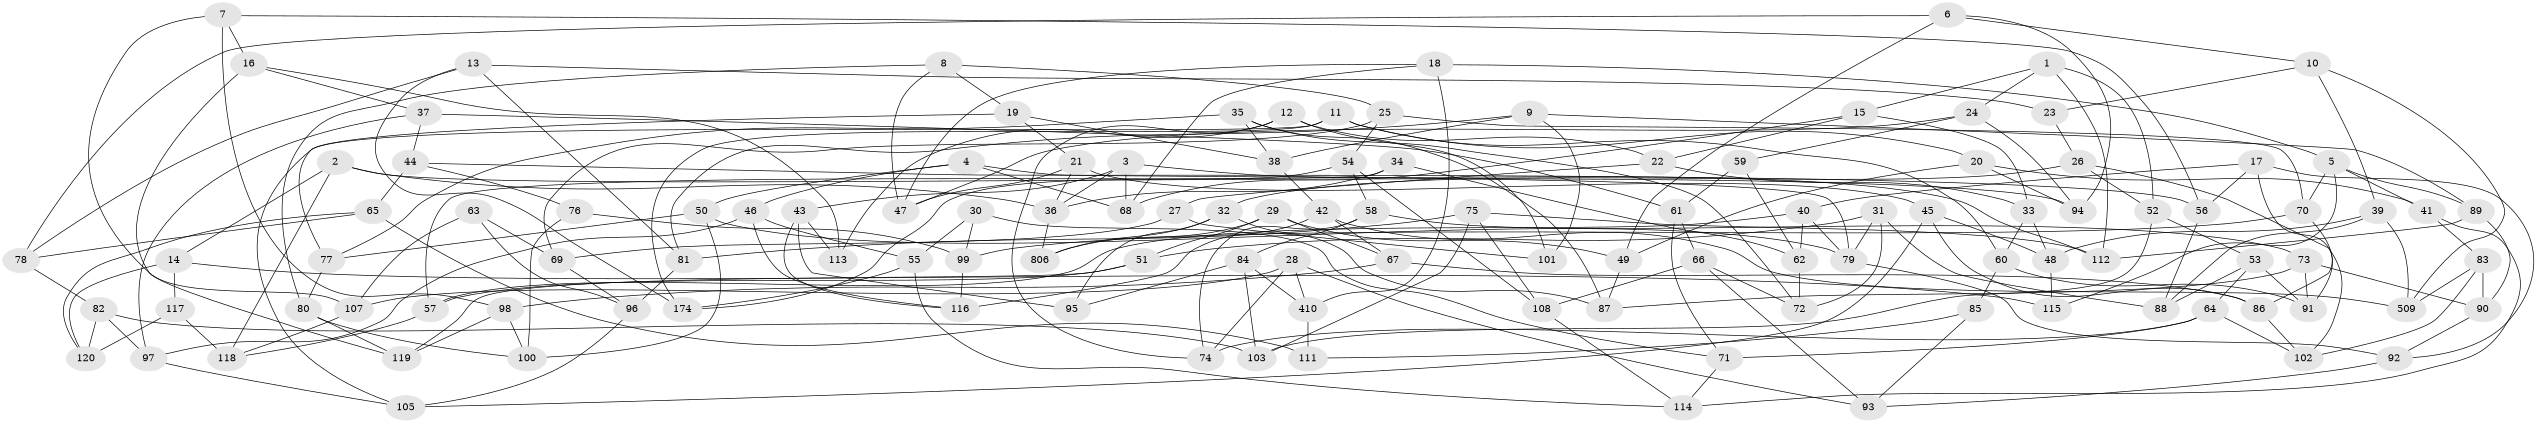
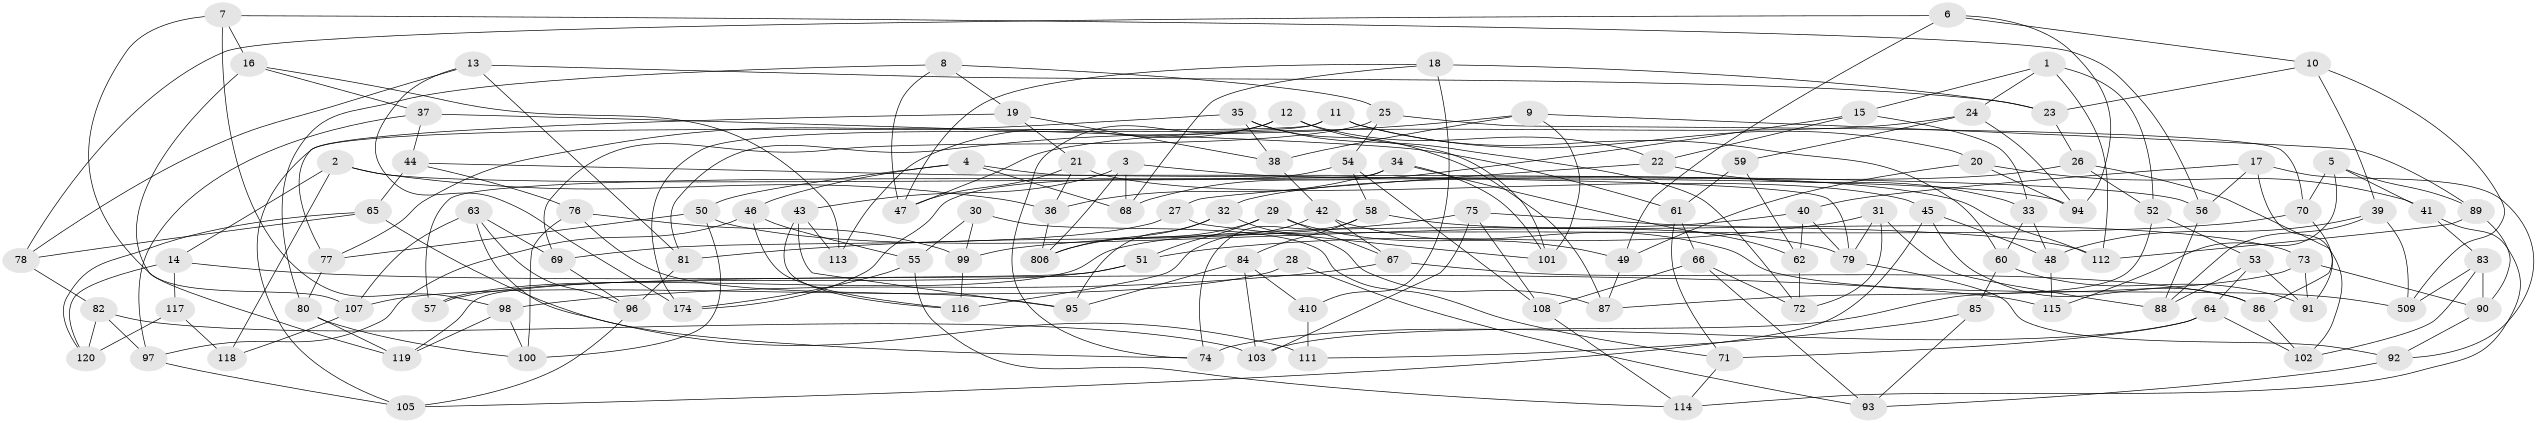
(1888, 82) -> (1744, 76)
(1088, 187) -> (1085, 213)
none -> (1488, 193)
(1300, 285) -> none
none -> (811, 291)
(1245, 314) -> (866, 348)
(289, 348) -> none
